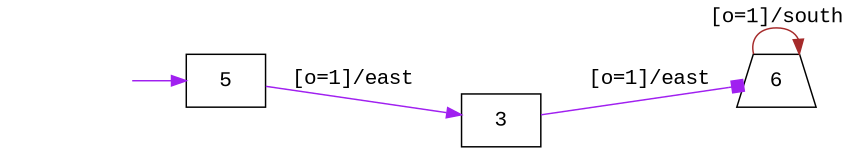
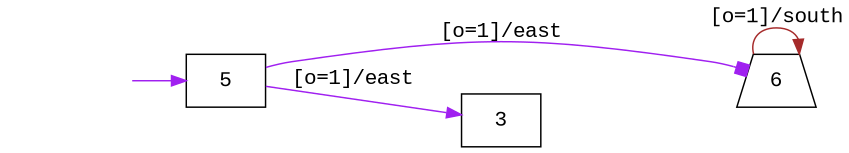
(635, 101) -> (500, 42)
